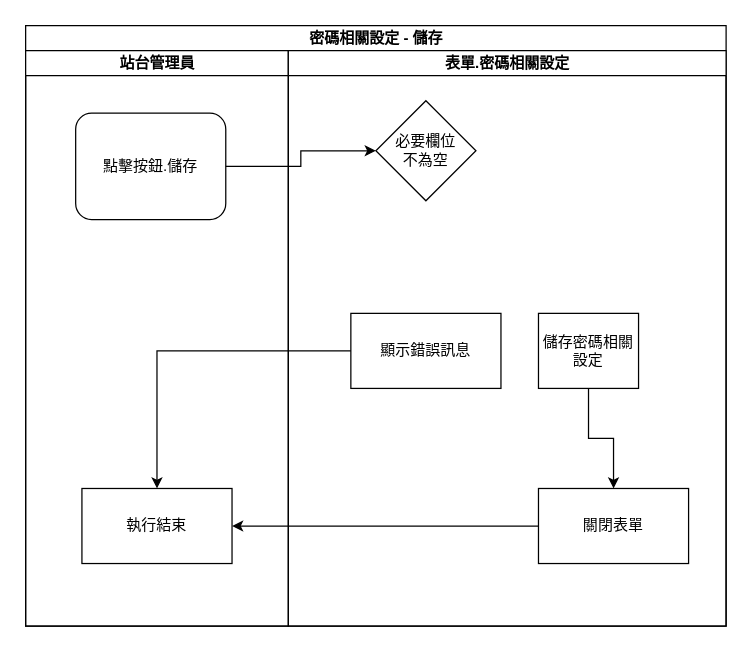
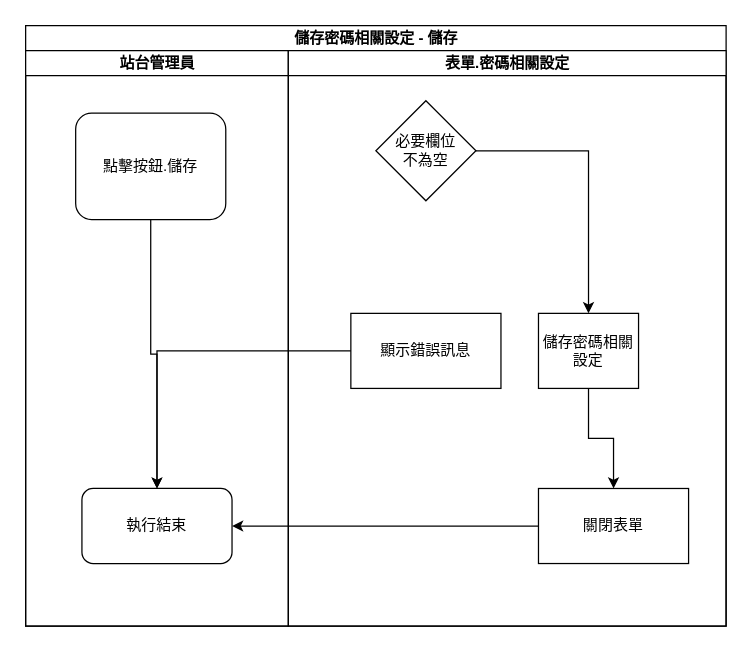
(376, 38) -> (376, 38)
(301, 163) -> (151, 288)
none -> (588, 172)
(157, 351) -> (157, 351)
(157, 526) -> (157, 526)
